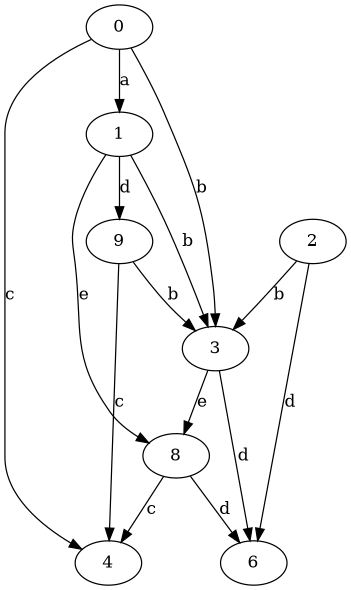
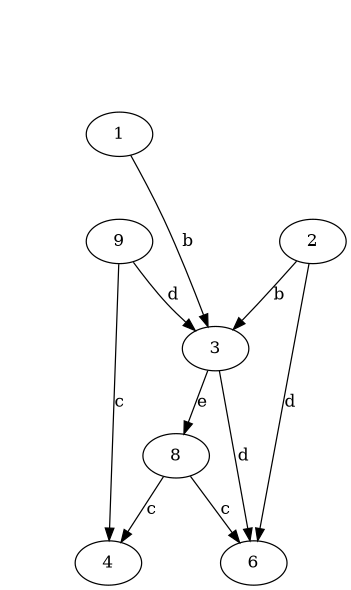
(119, 27) -> none
(119, 182) -> none
(174, 295) -> (174, 295)
(78, 302) -> none
(225, 509) -> (225, 509)
